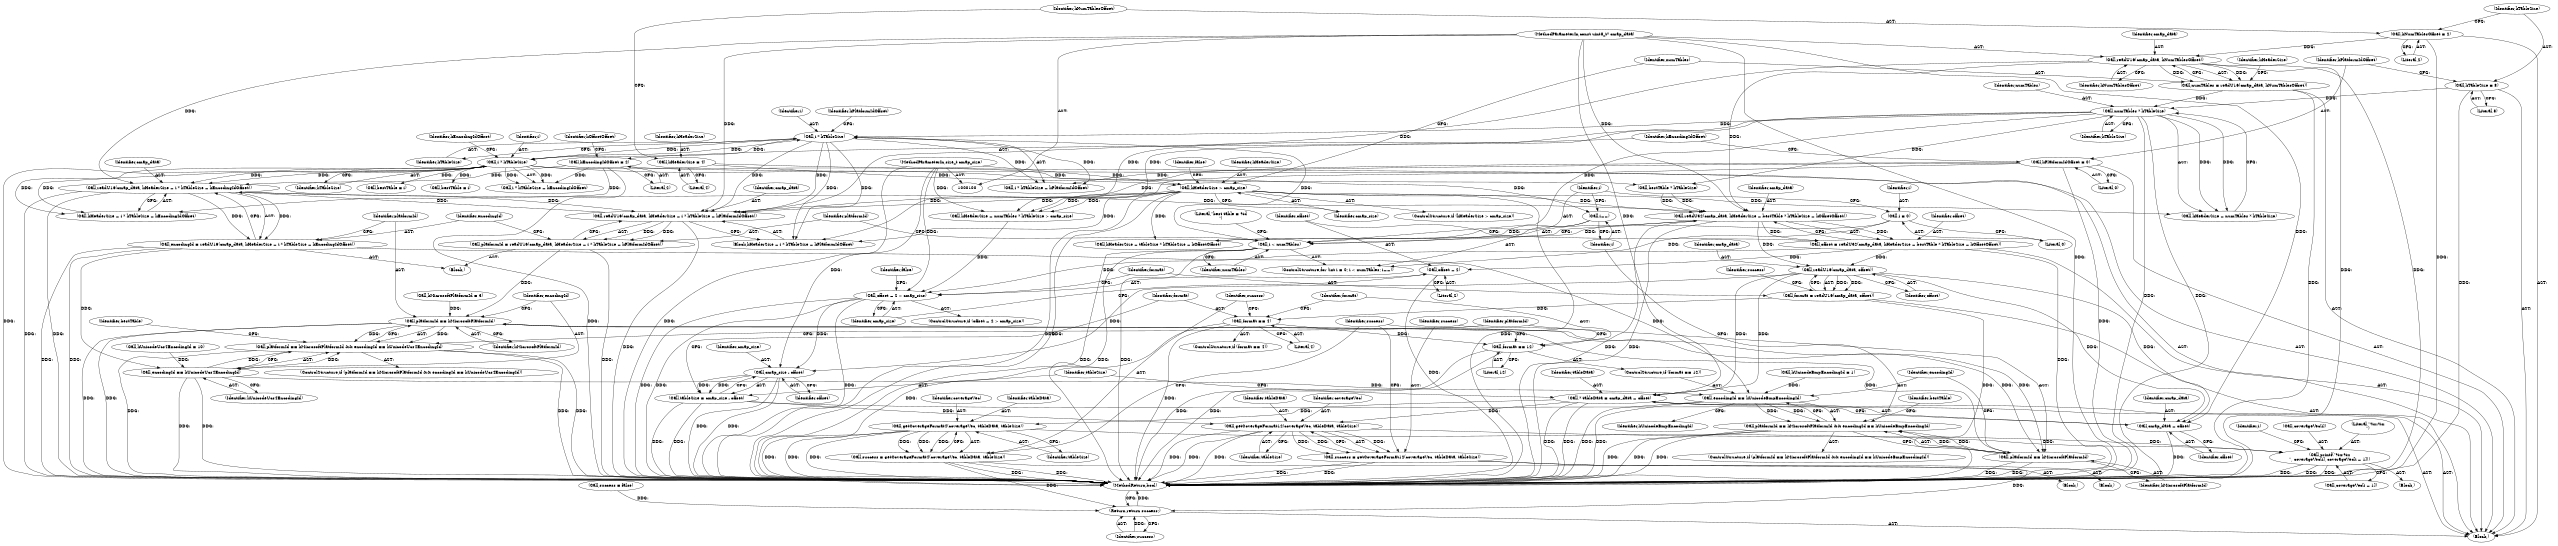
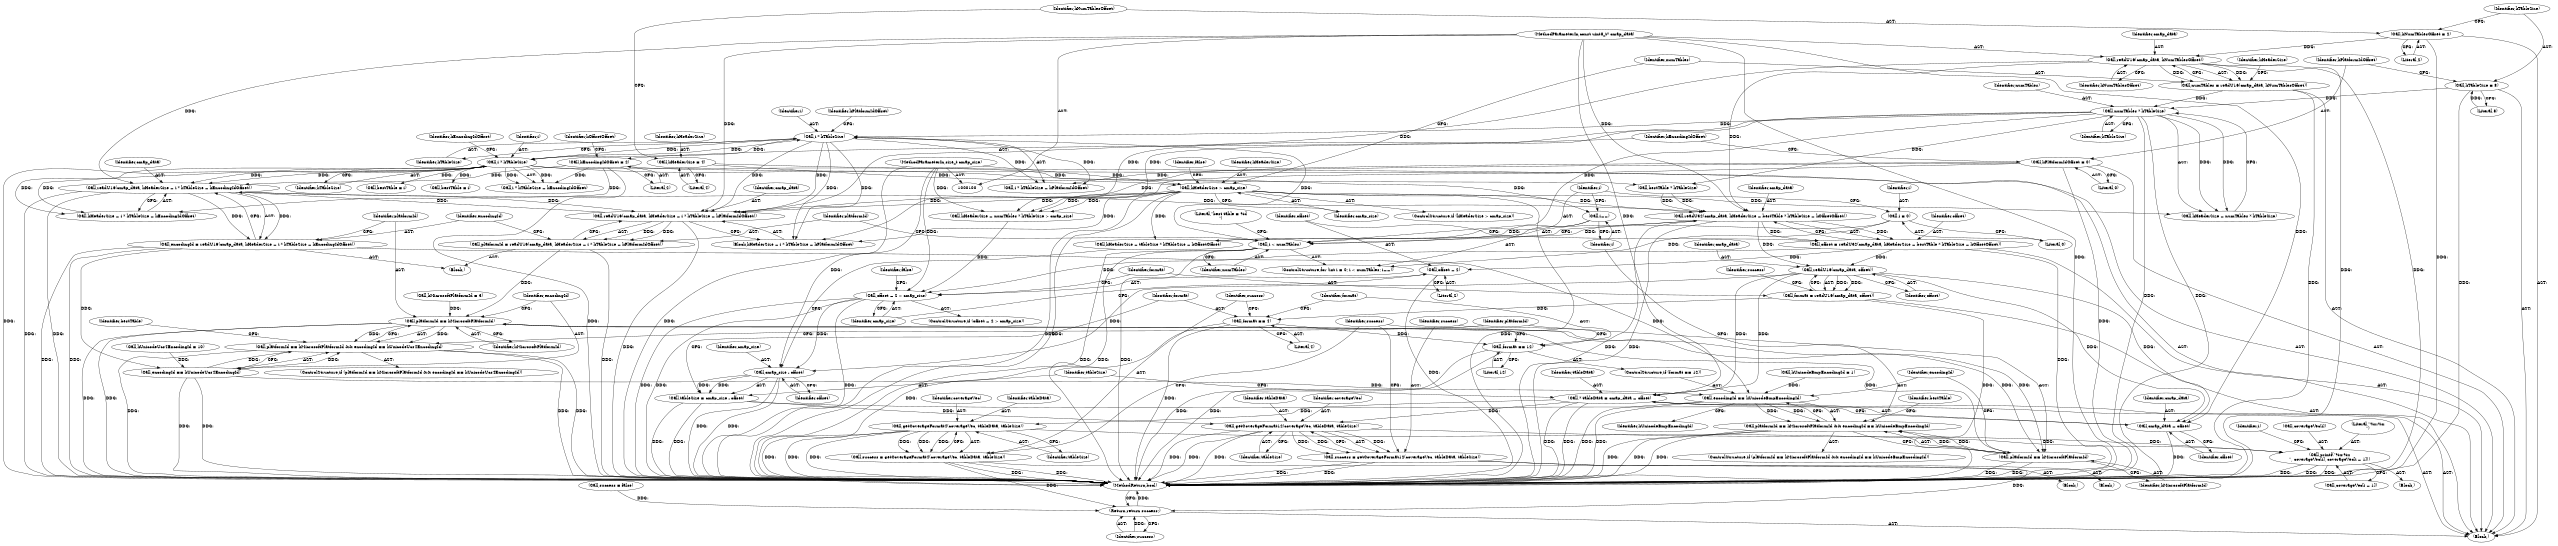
(2477, 98) -> (2477, 98)
(1231, 347) -> none
(736, 384) -> (924, 261)
(264, 398) -> none
